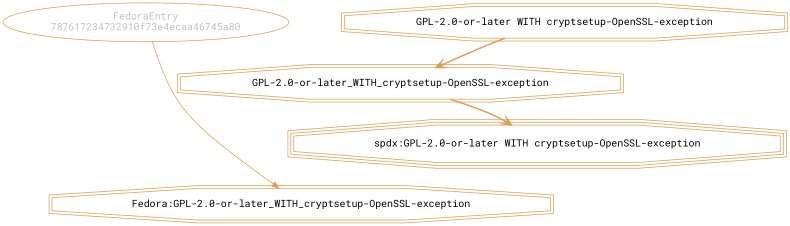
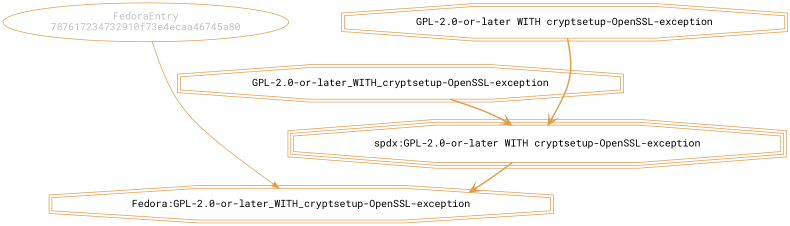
(474, 51) -> (569, 80)
none -> (494, 176)
